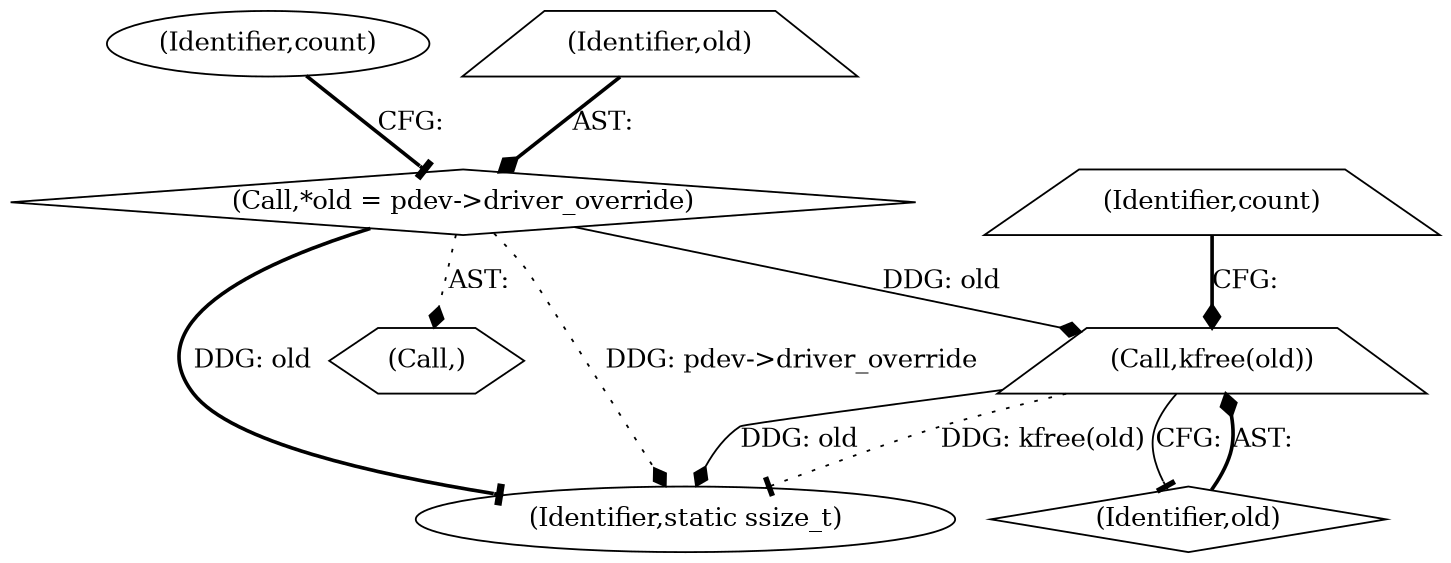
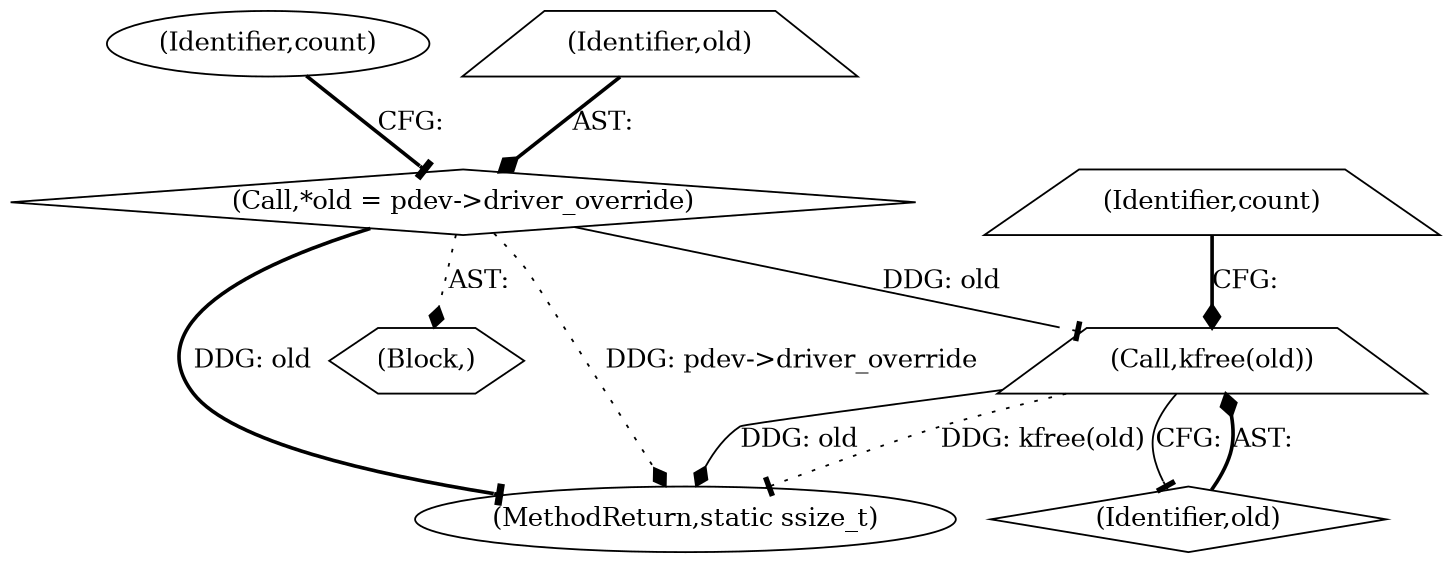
(817, 277) -> (817, 277)
(427, 361) -> (427, 361)
(685, 519) -> (685, 519)
